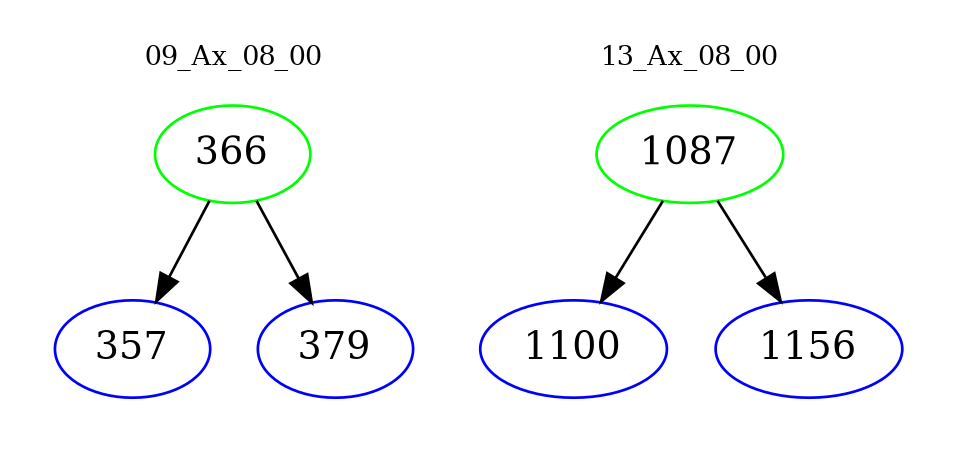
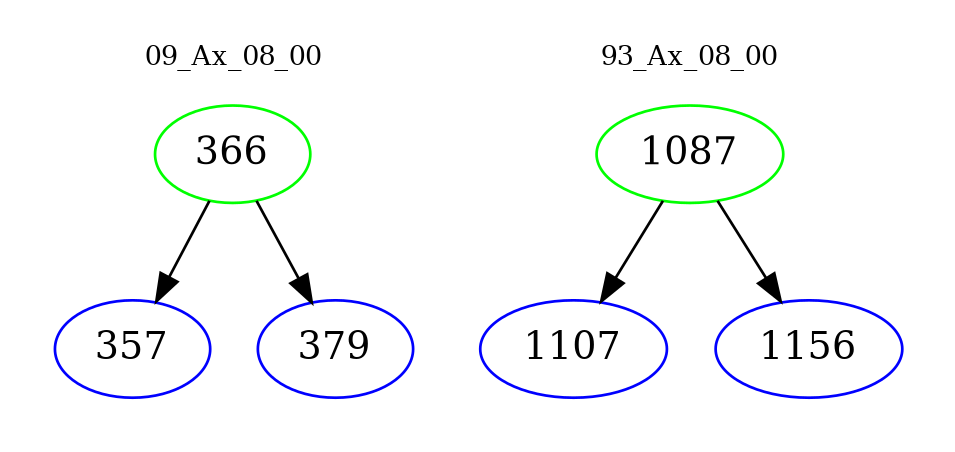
(690, 58) -> (690, 58)
(574, 349) -> (574, 349)
